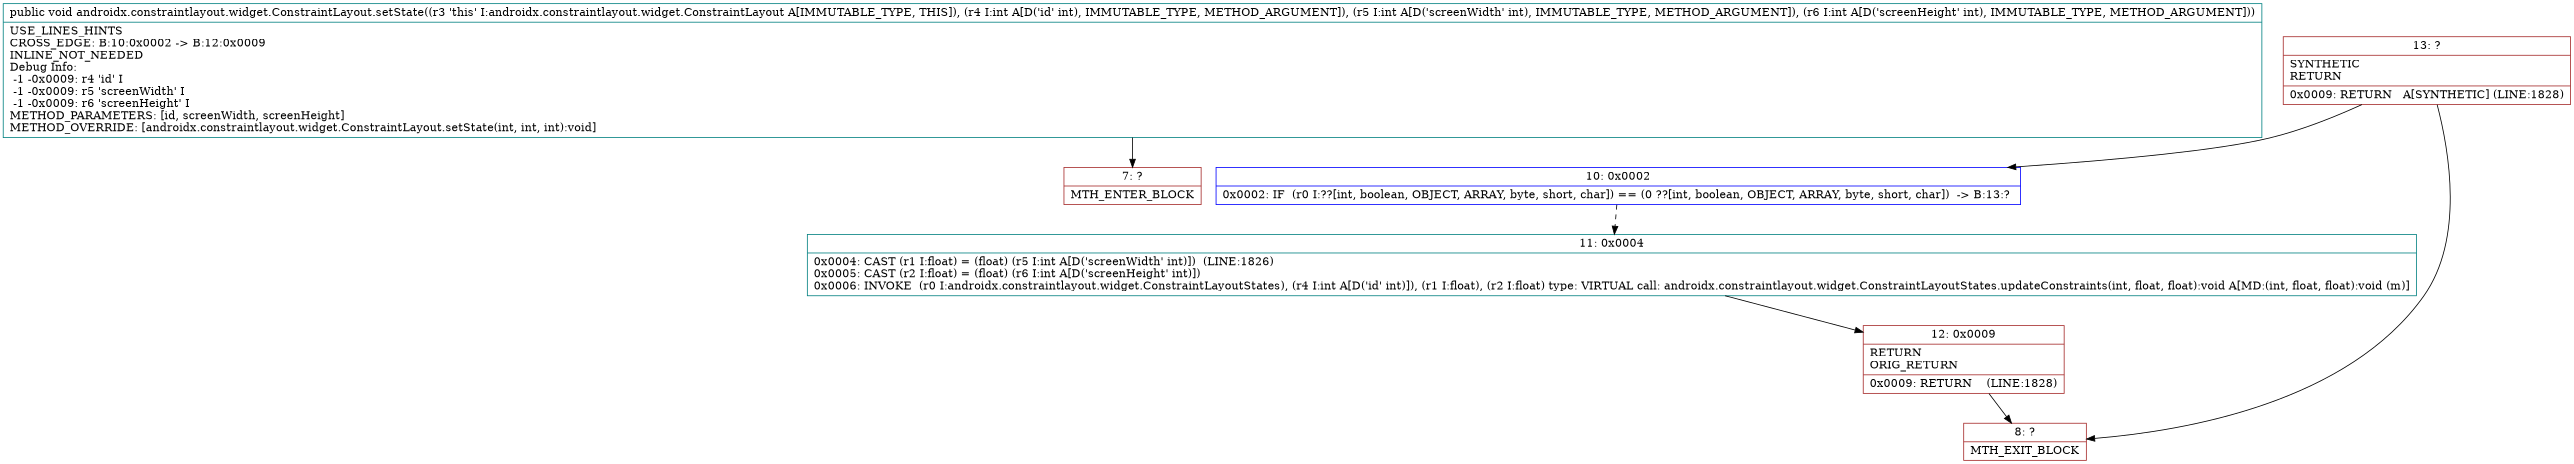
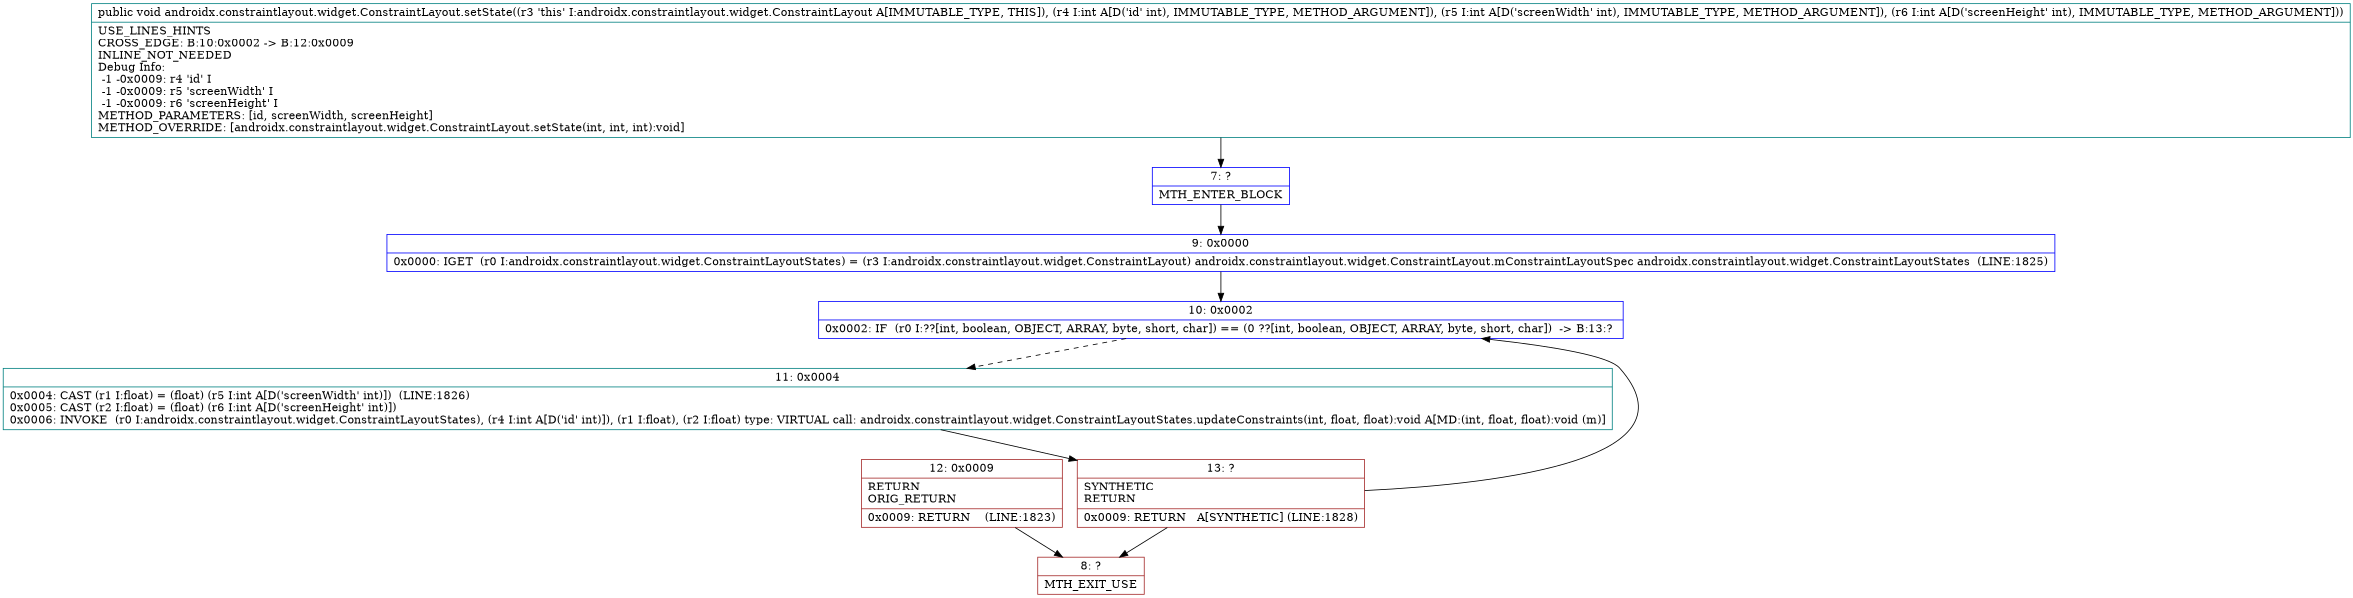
(1133, 186) -> (1221, 186)
none -> (1221, 253)
(1790, 313) -> (1005, 444)
(1964, 384) -> (962, 518)
(2025, 451) -> (1091, 585)
